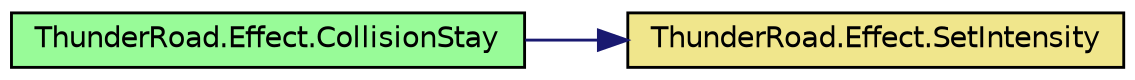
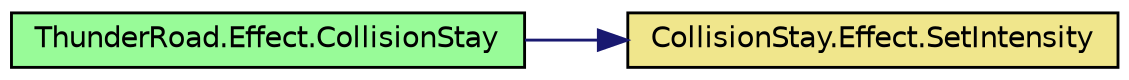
(876, 40) -> (873, 40)
